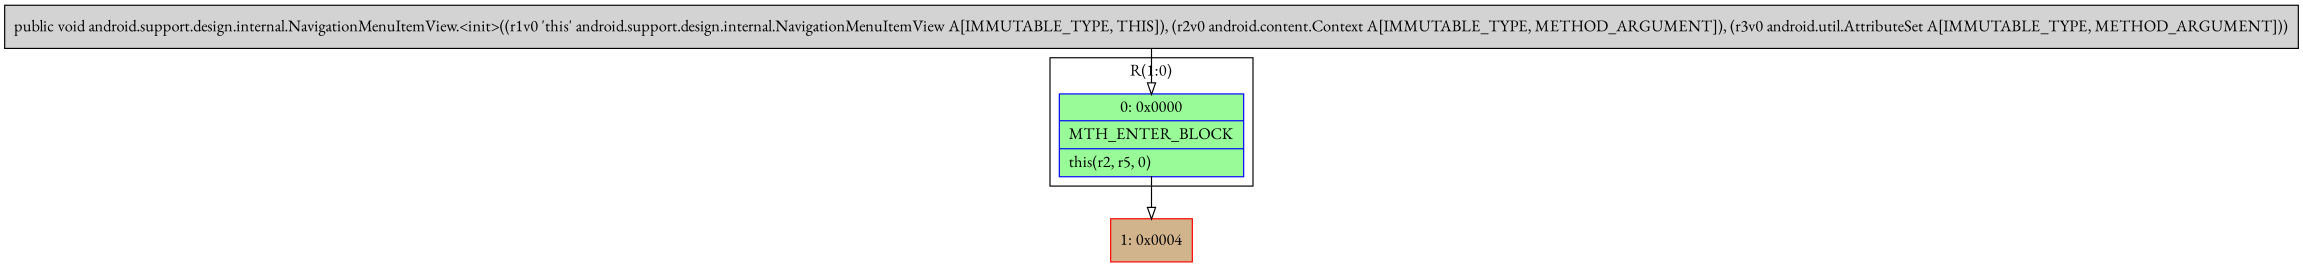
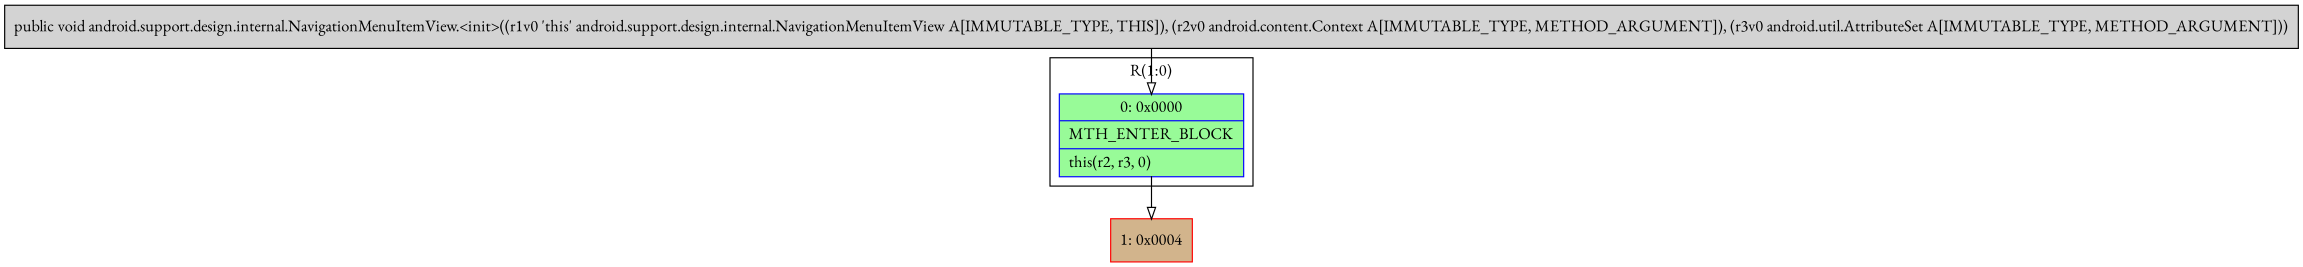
(1110, 162) -> (1110, 162)
